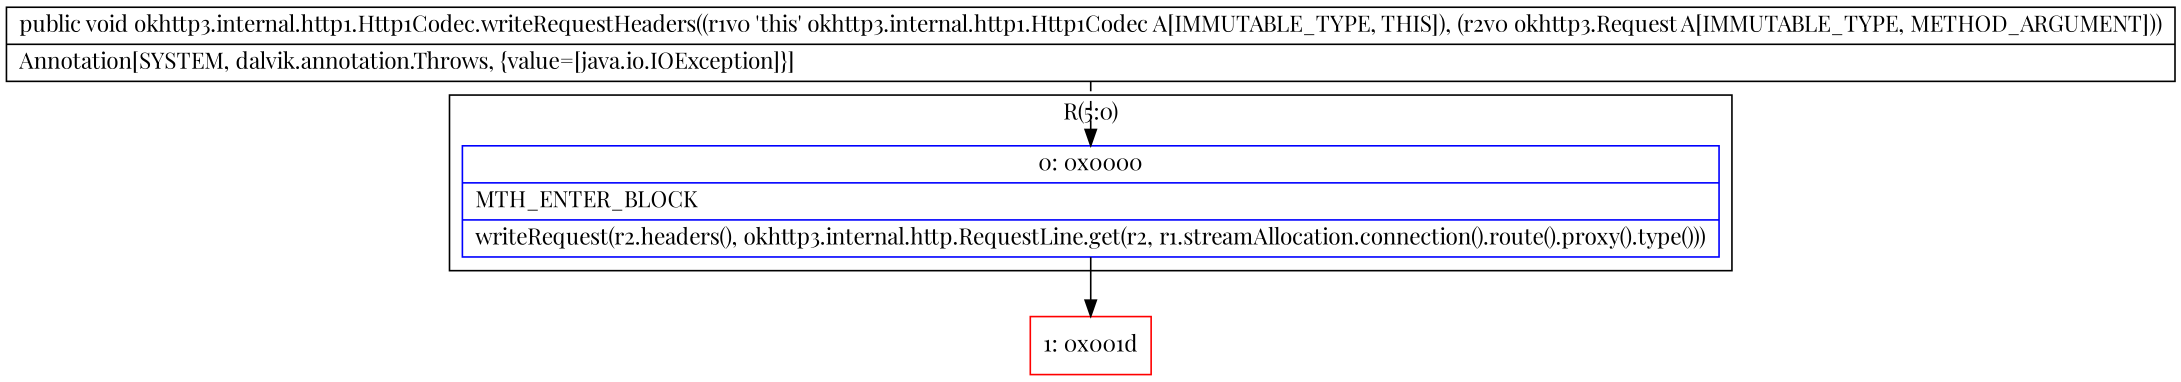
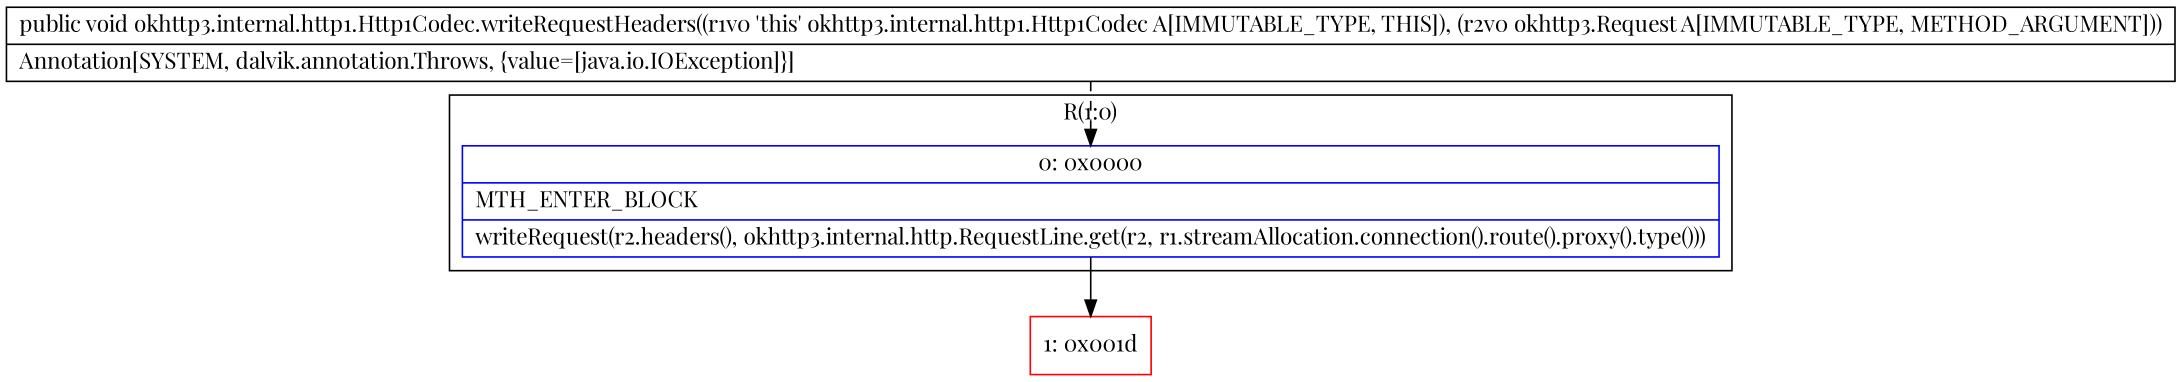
(1091, 114) -> (1091, 114)
